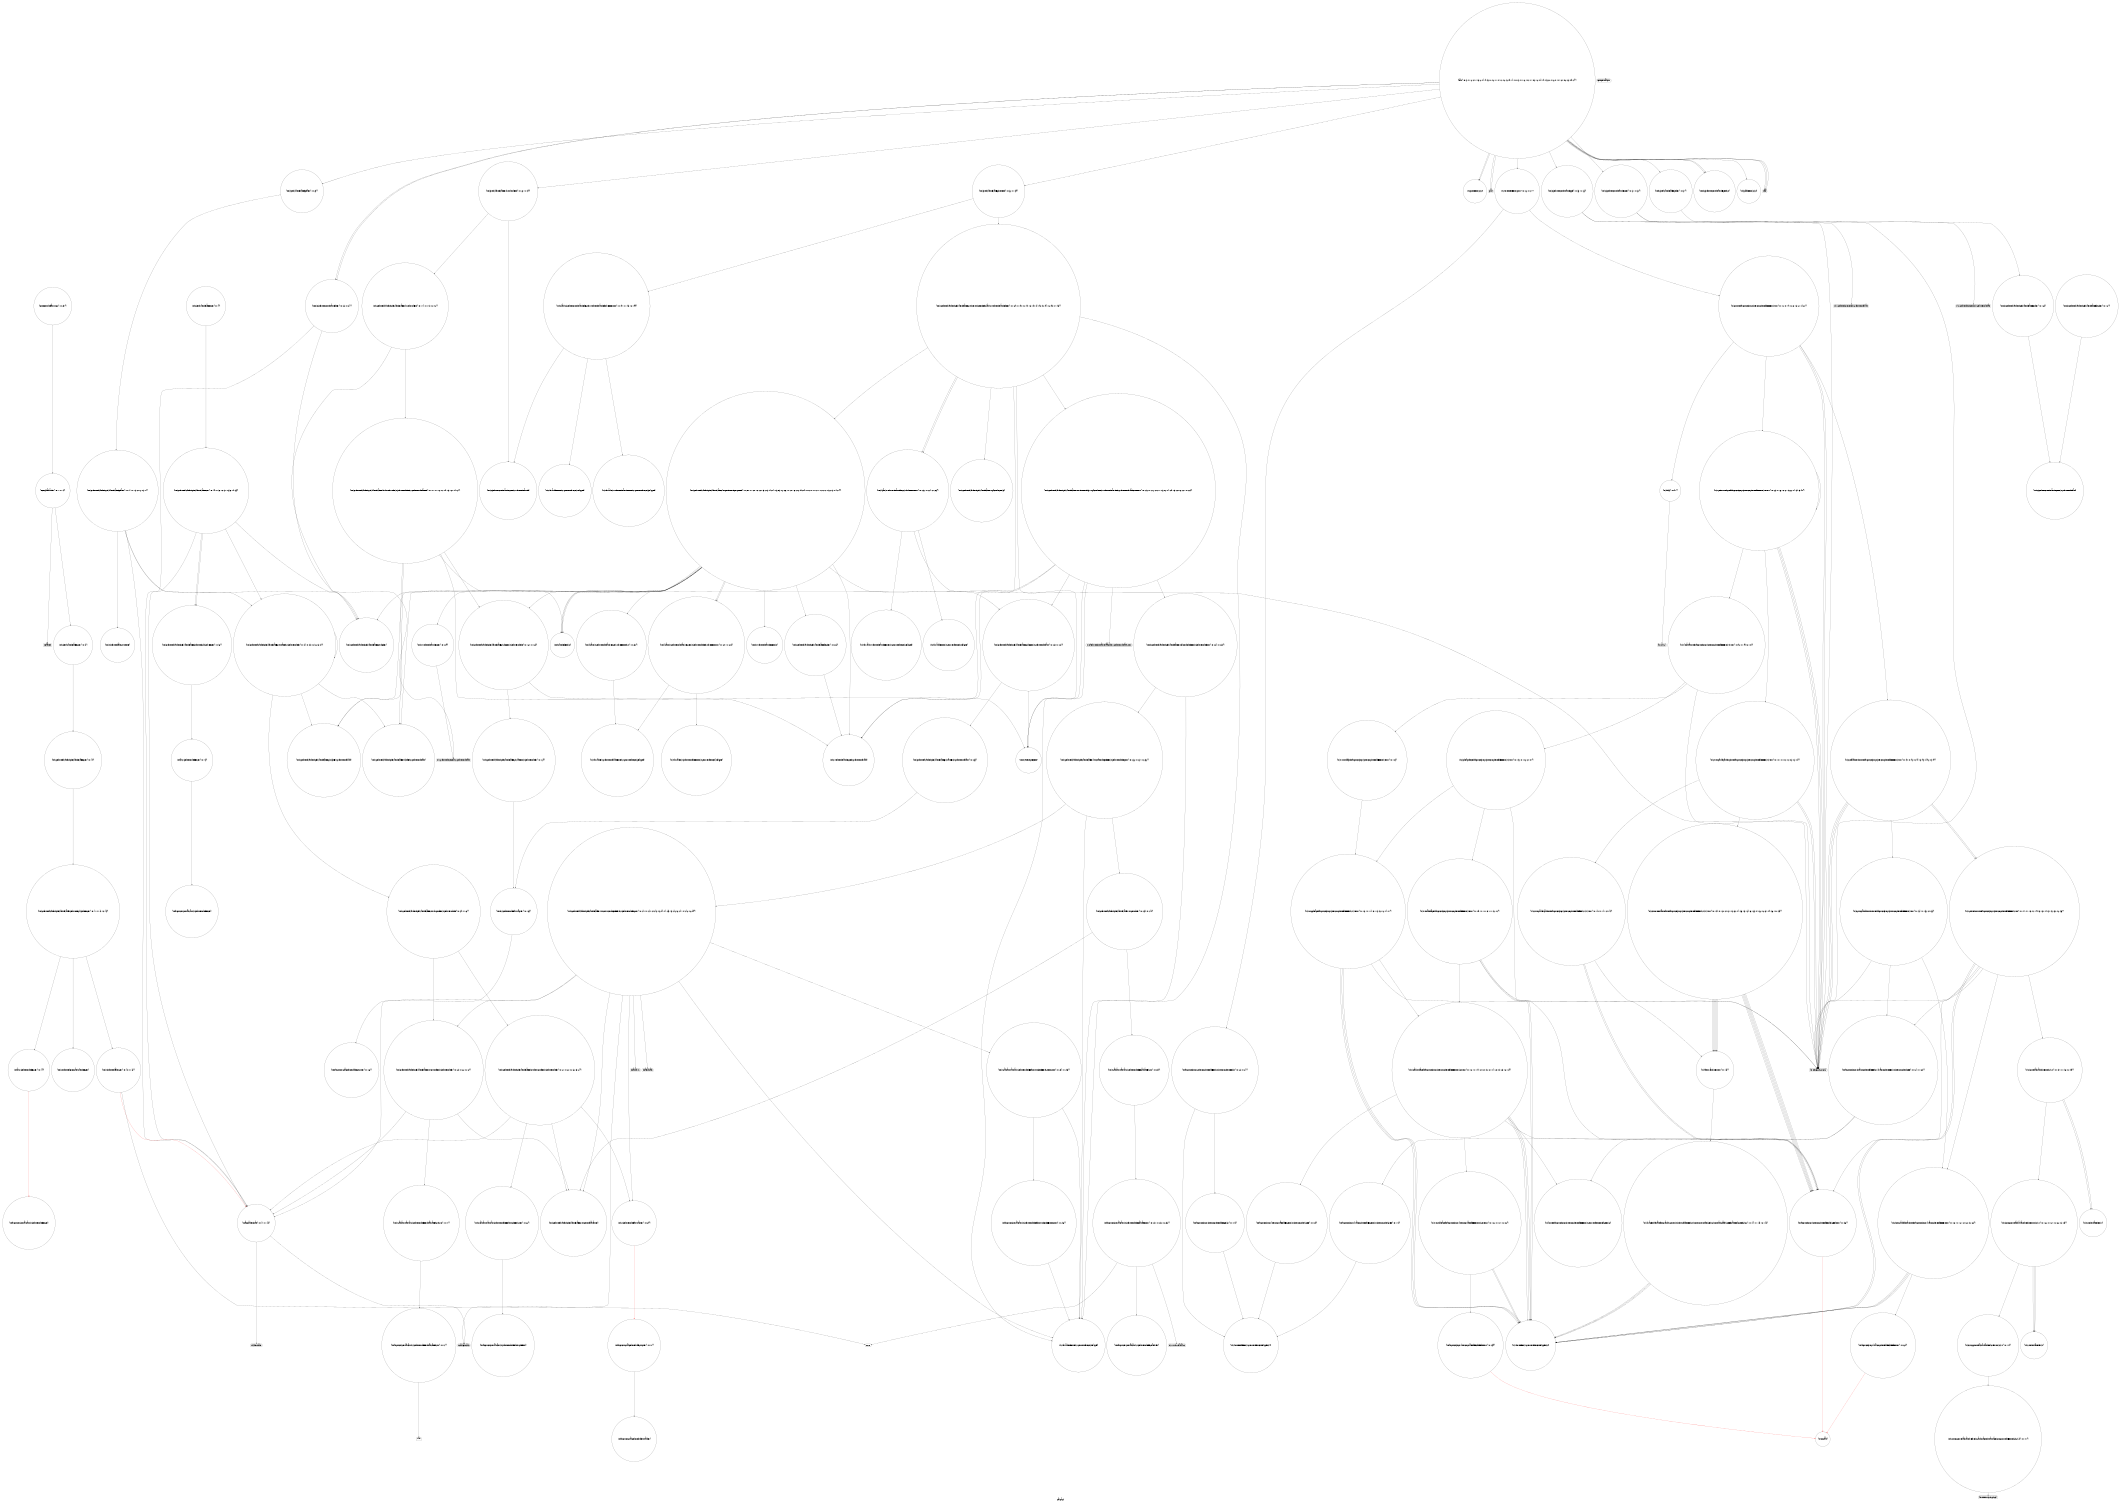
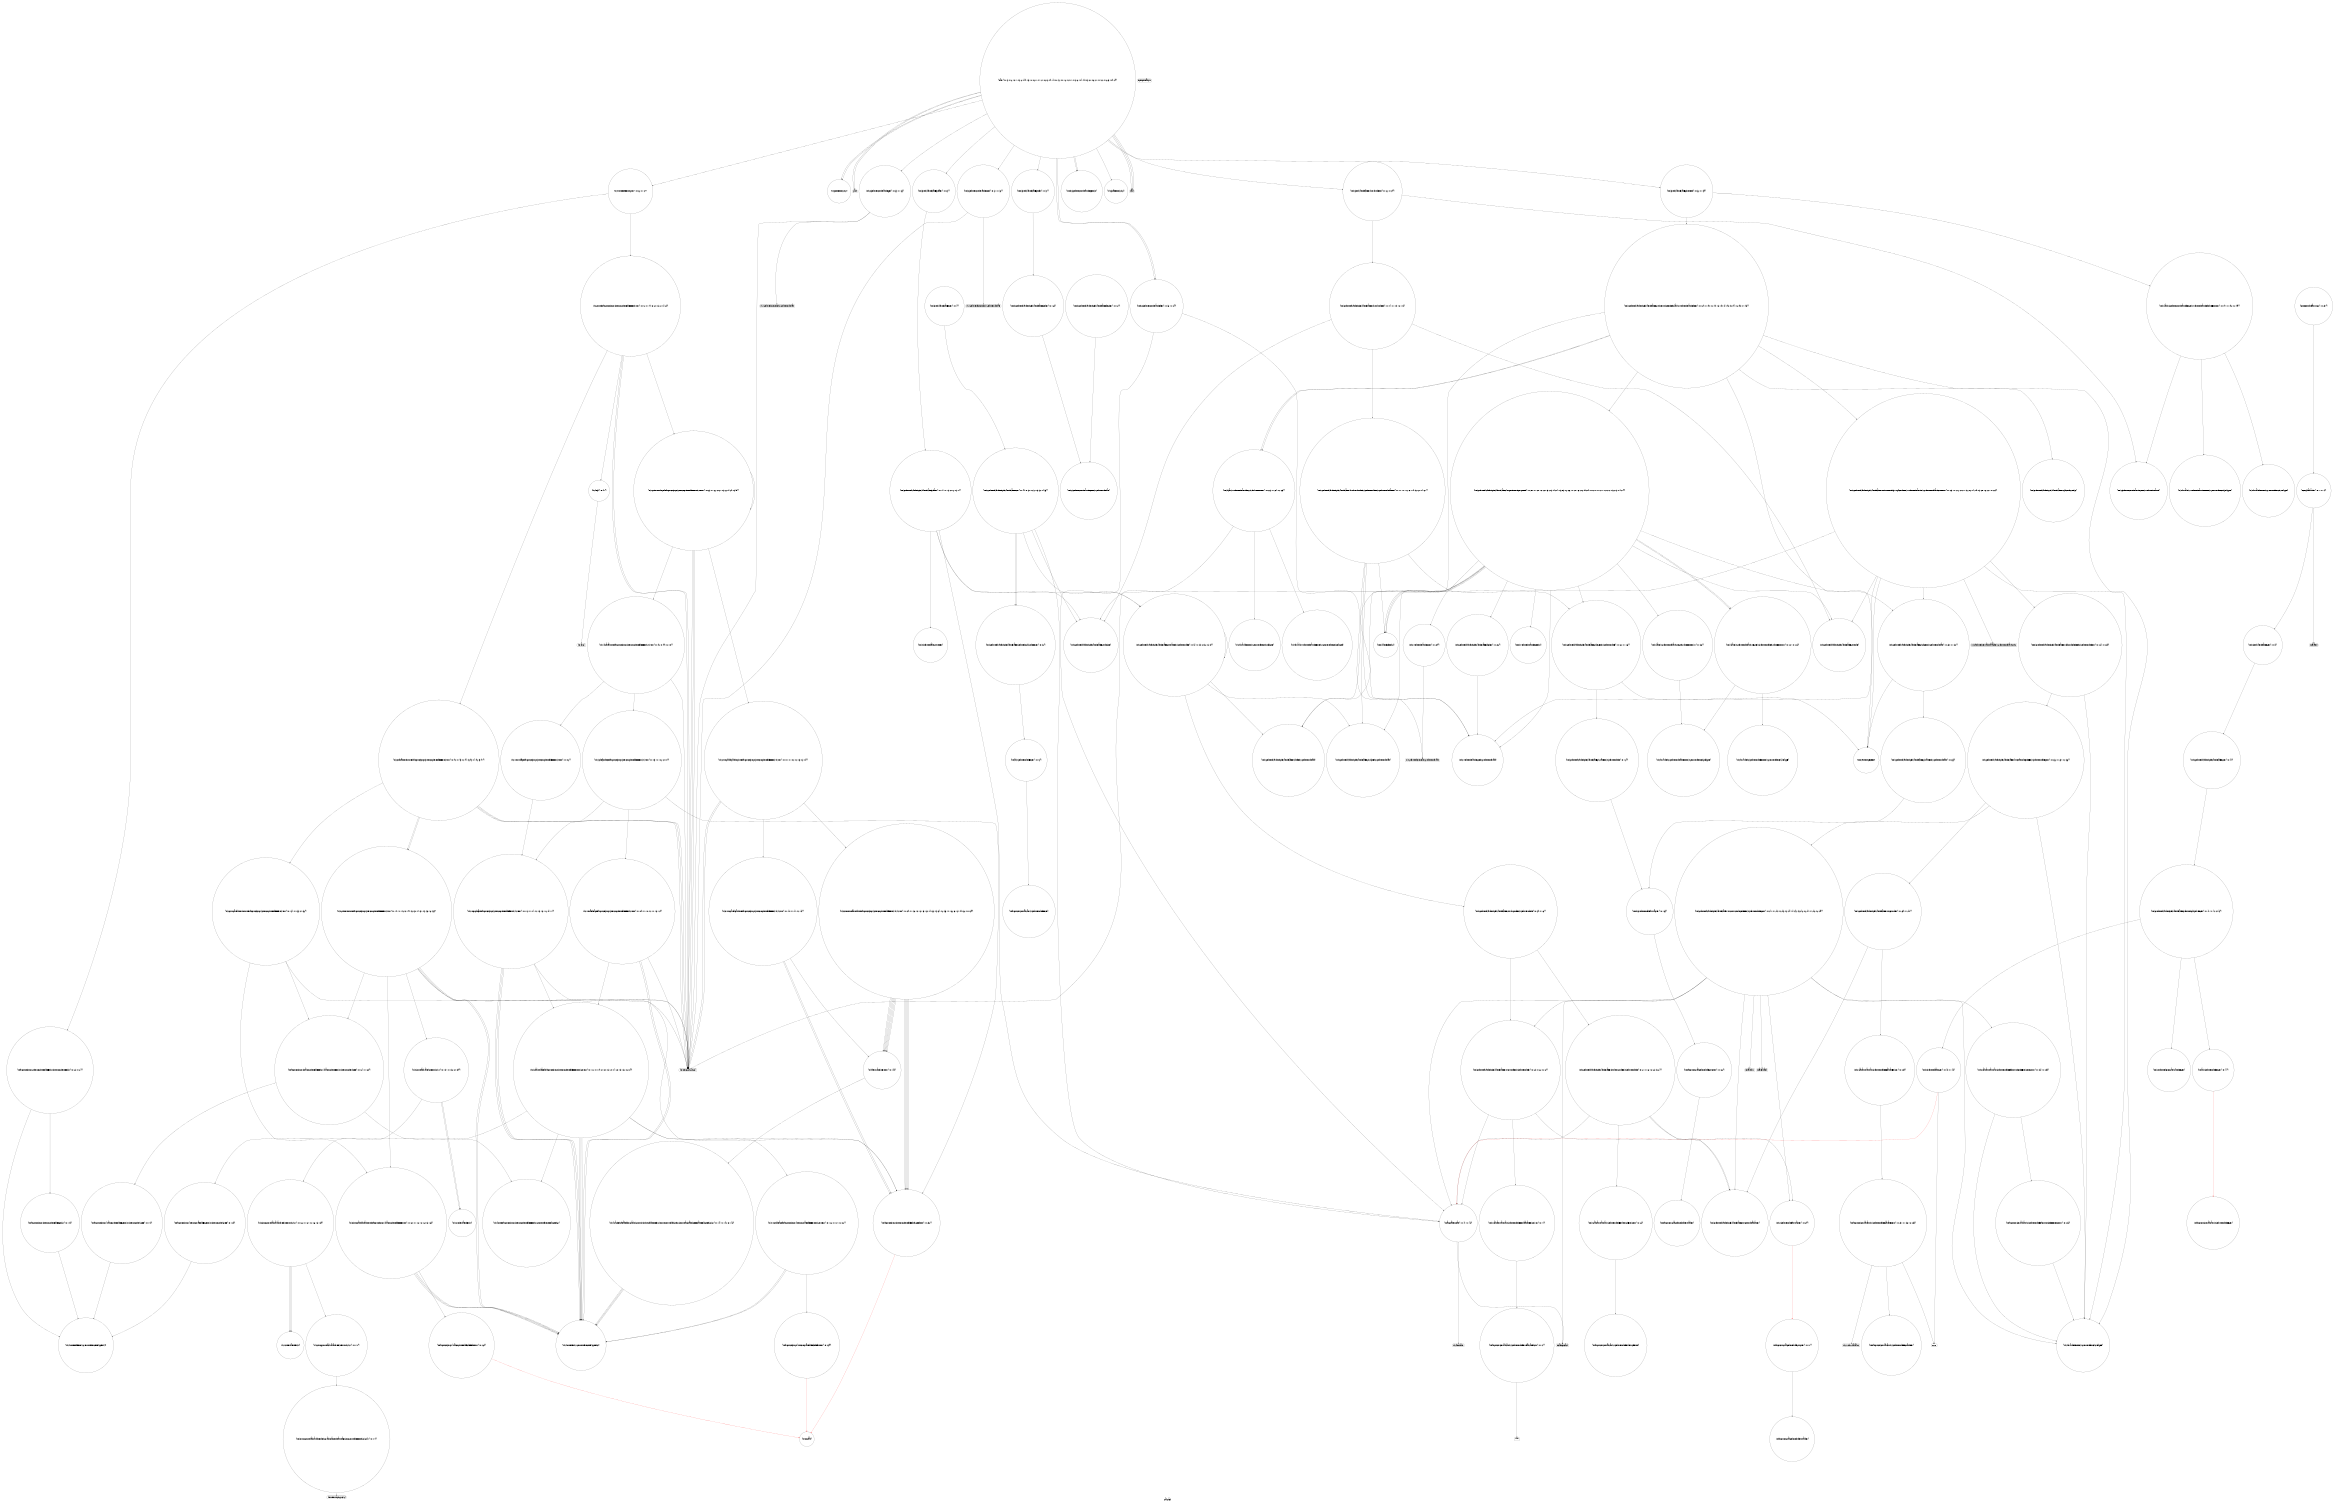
none -> (1839, 645)
none -> (1677, 1223)
